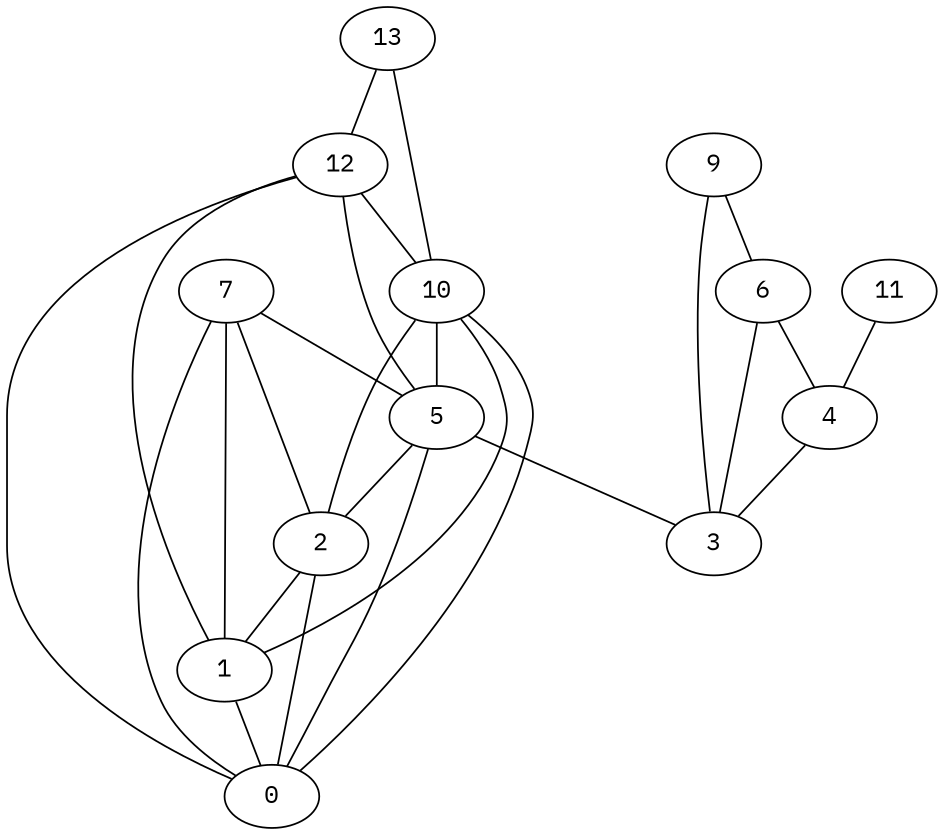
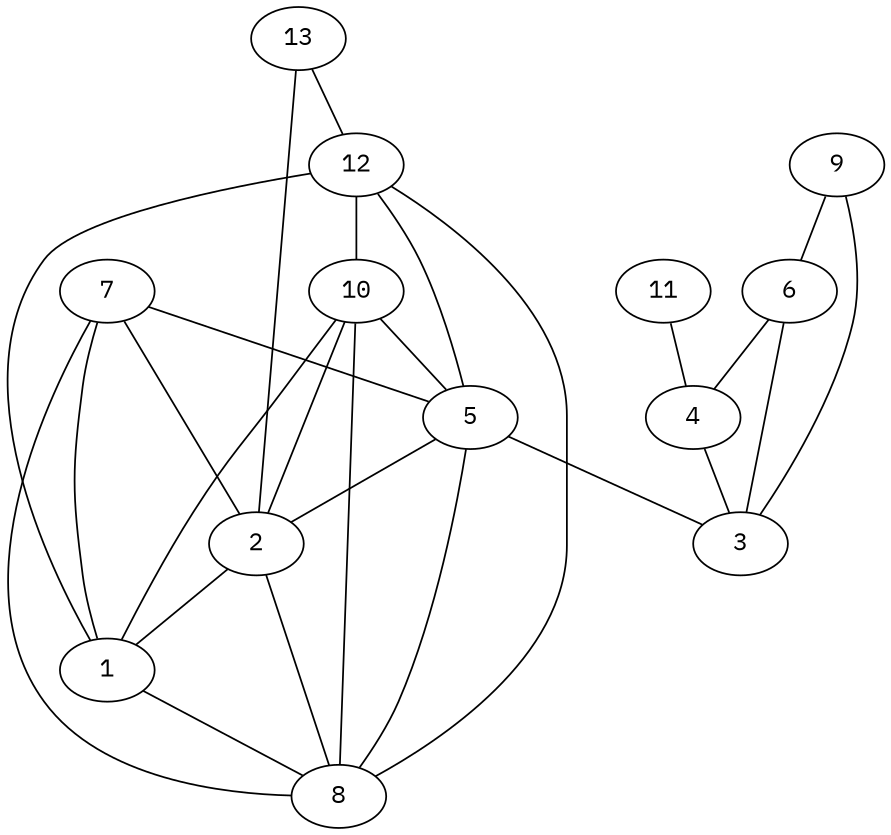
(412, 165) -> (277, 291)
(365, 298) -> (431, 285)
(272, 796) -> (339, 796)
